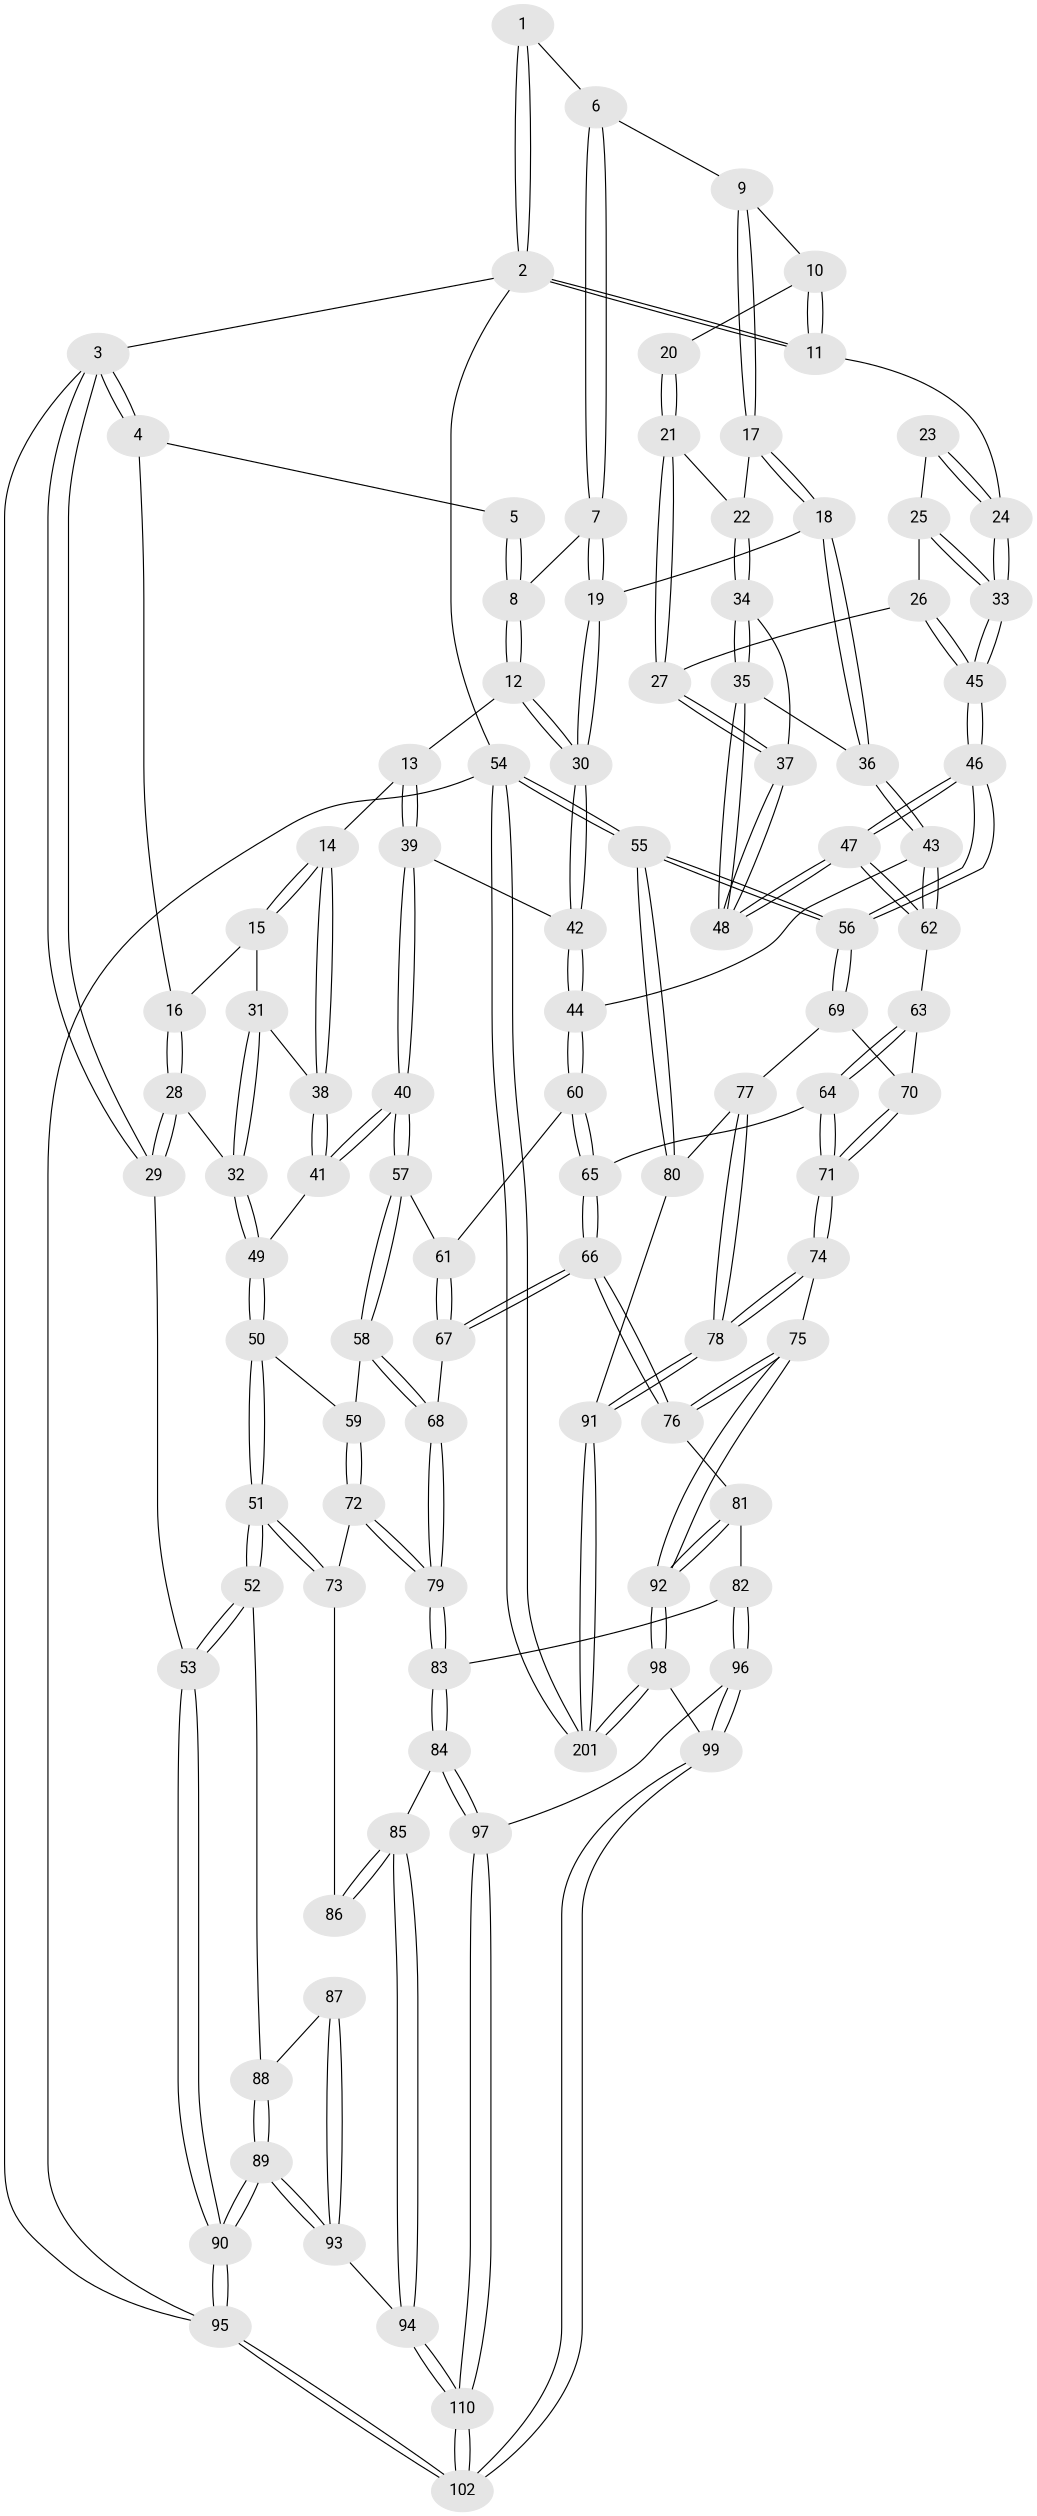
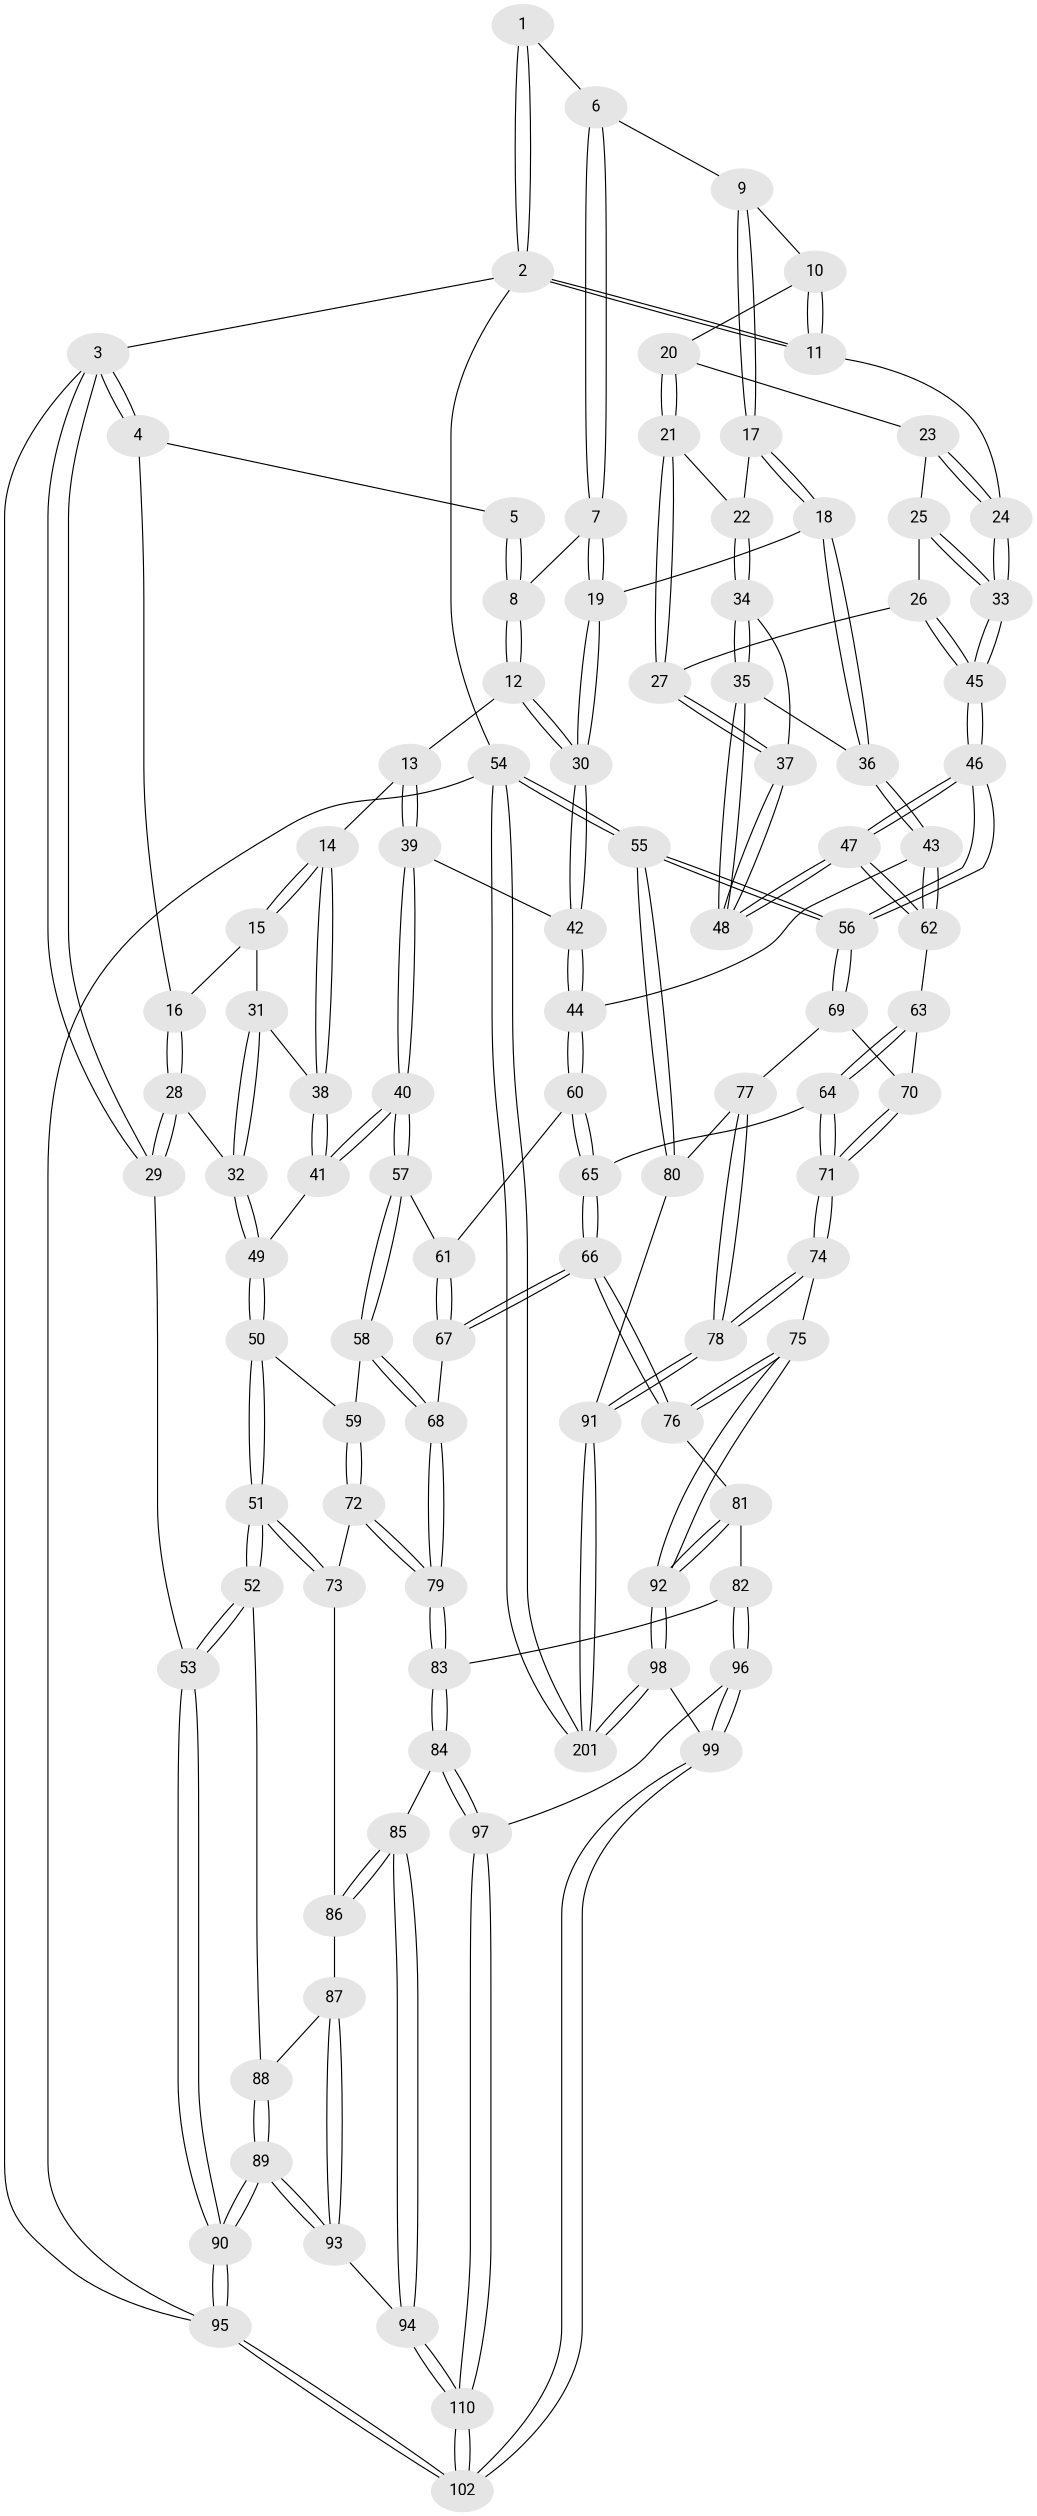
none -> (799, 395)
none -> (335, 1957)
